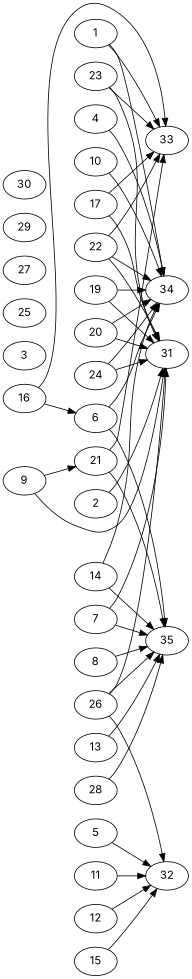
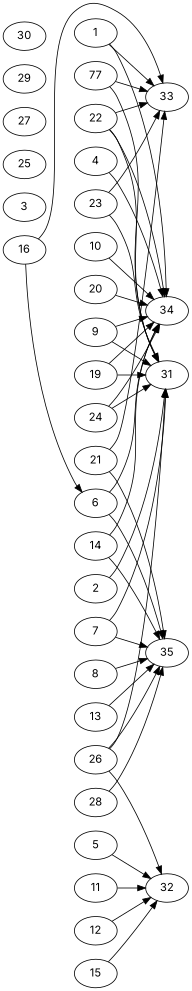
(96, 205) -> (96, 76)
(122, 341) -> none
(56, 472) -> (128, 323)
